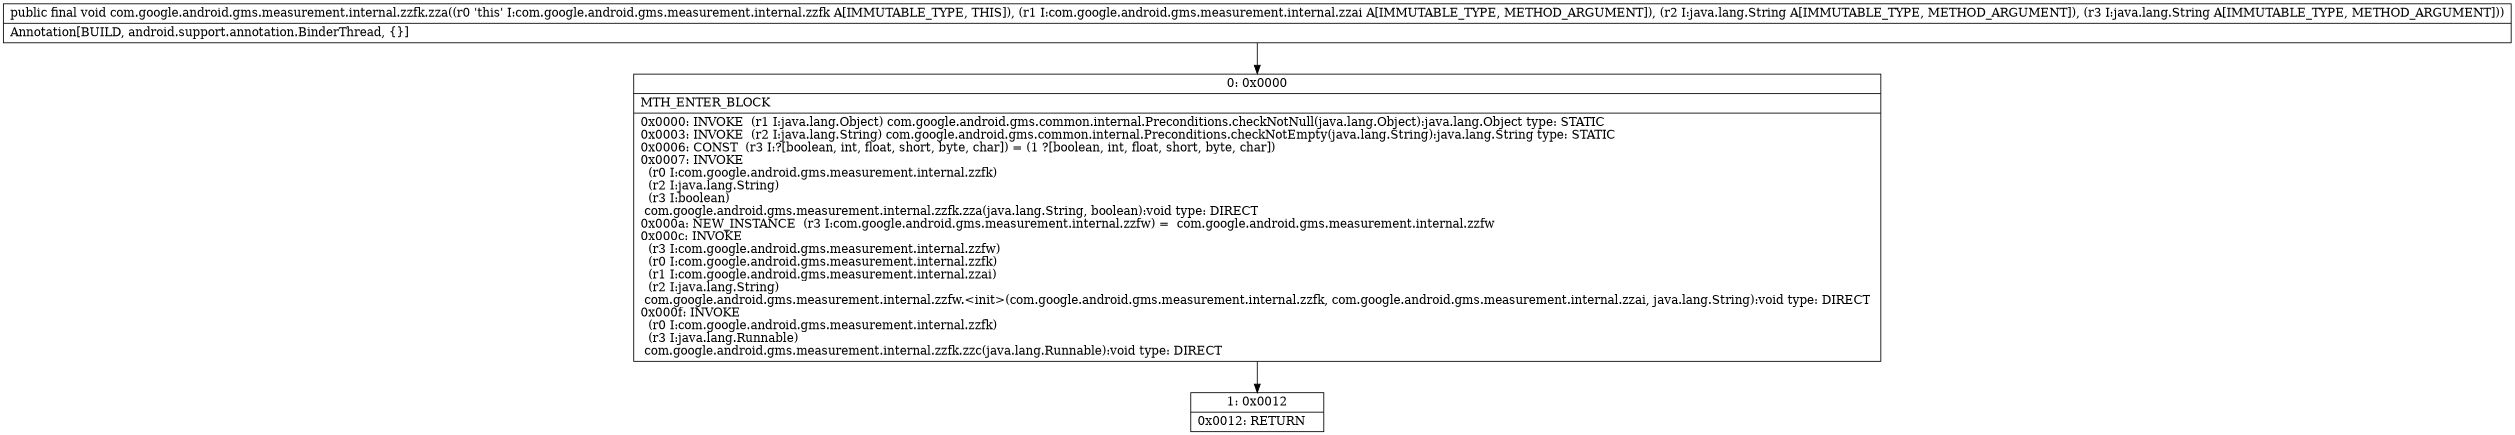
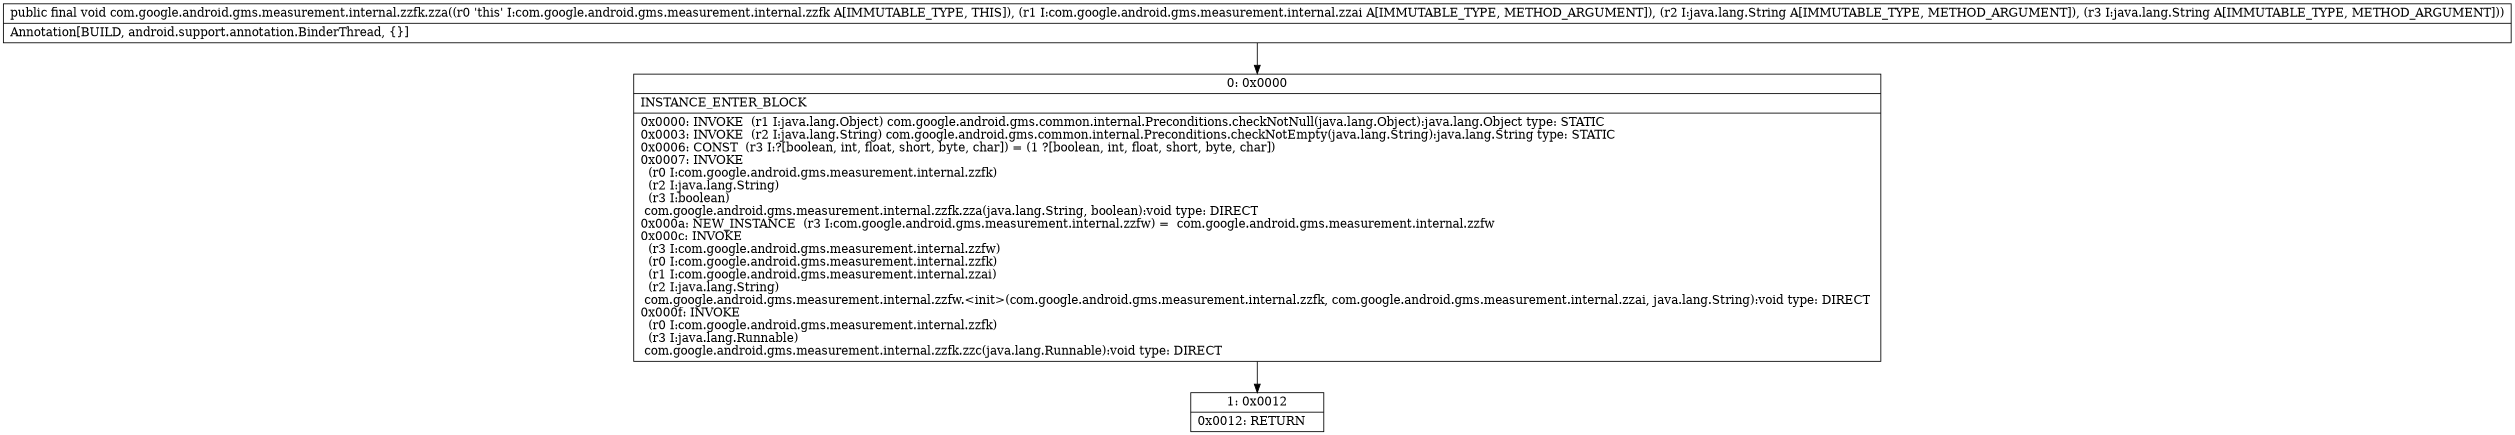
(706, 103) -> (724, 103)
